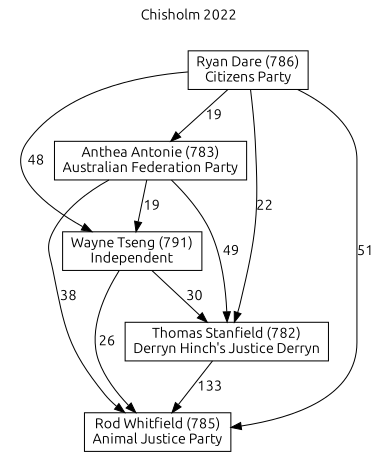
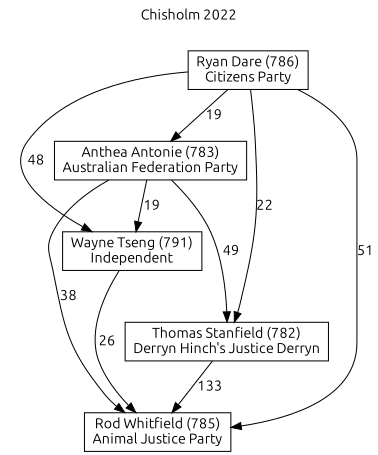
(176, 293) -> none
